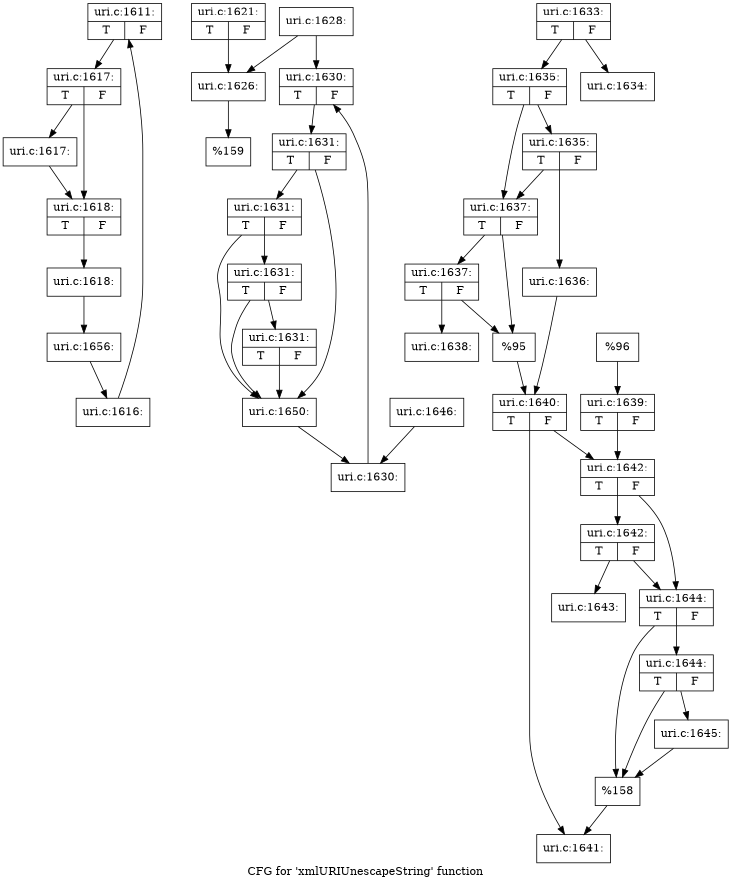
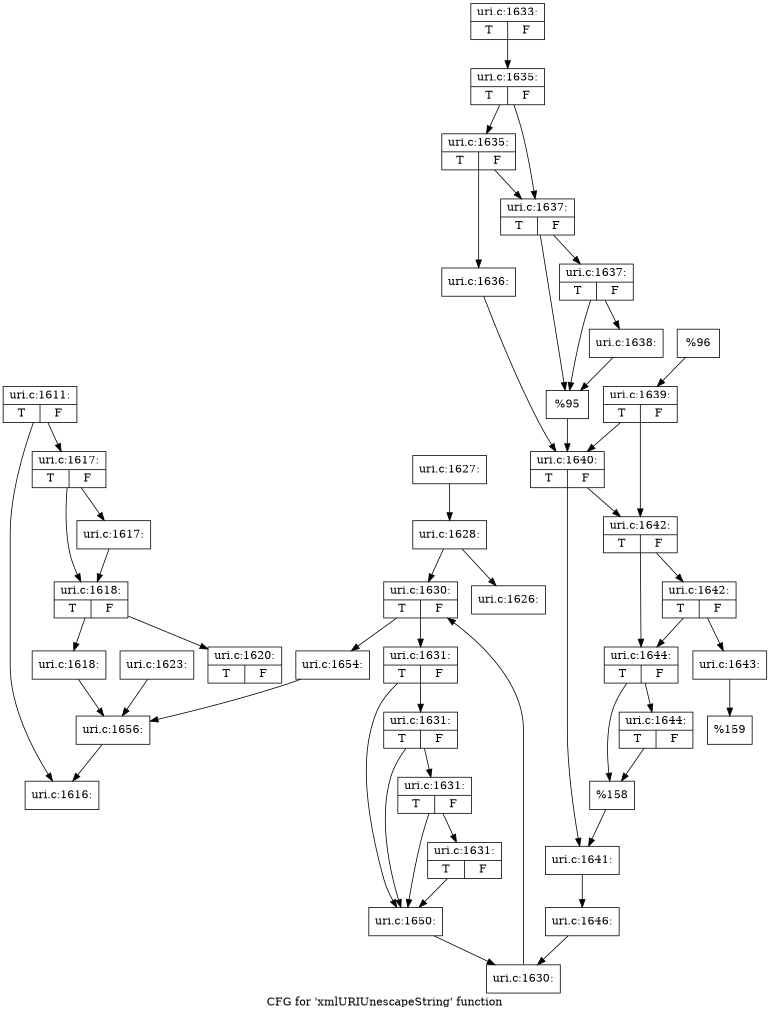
(228, 22) -> none
(618, 87) -> none
(228, 115) -> (730, 694)
(143, 224) -> (10, 601)
none -> (600, 371)
none -> (607, 434)
none -> (450, 470)
none -> (157, 665)
none -> (245, 665)
none -> (333, 665)
(691, 734) -> none
none -> (582, 887)
